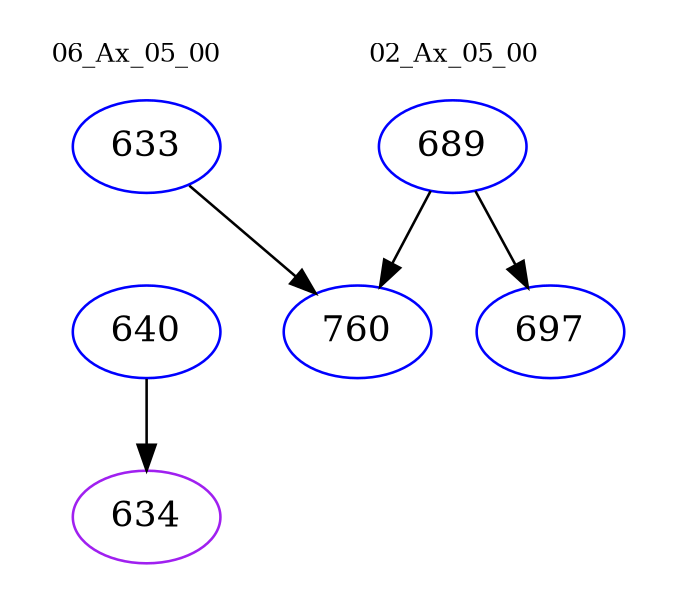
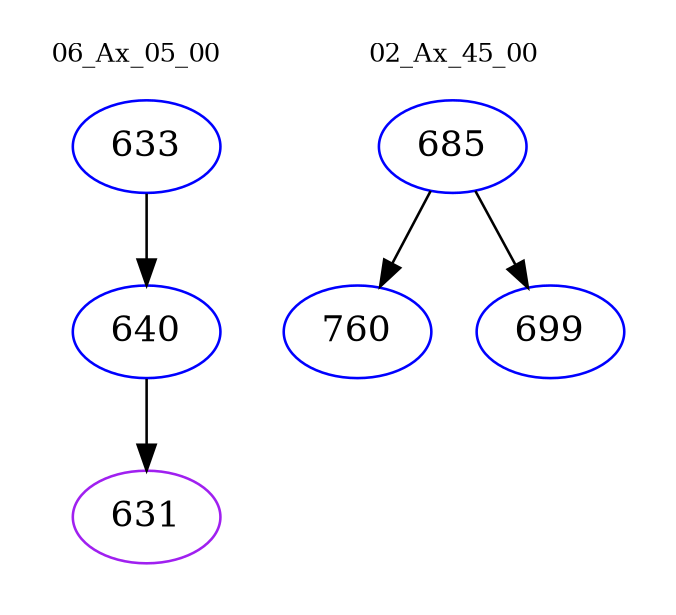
(454, 55) -> (454, 55)
(453, 147) -> (453, 147)
(224, 215) -> (147, 227)
(550, 332) -> (550, 332)
(147, 517) -> (147, 517)
